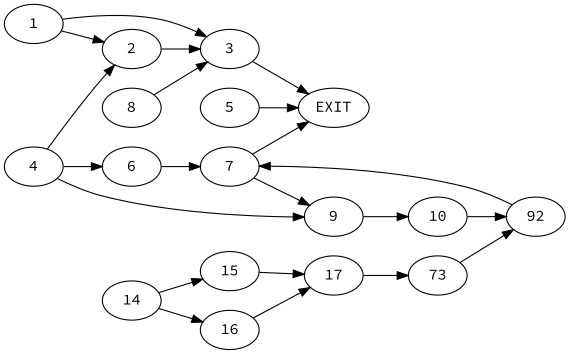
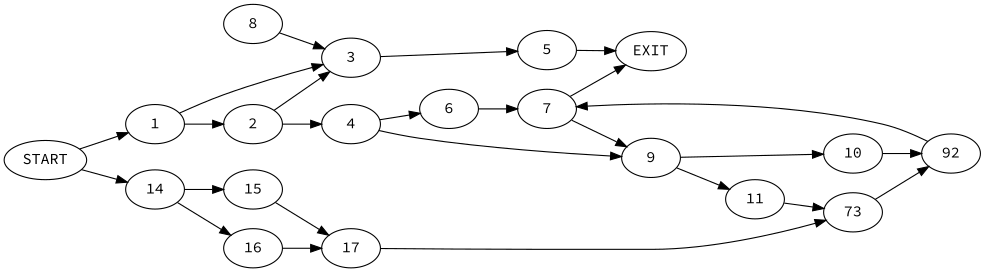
(276, 75) -> (444, 54)
(76, 110) -> (297, 124)
none -> (45, 160)
none -> (755, 199)
